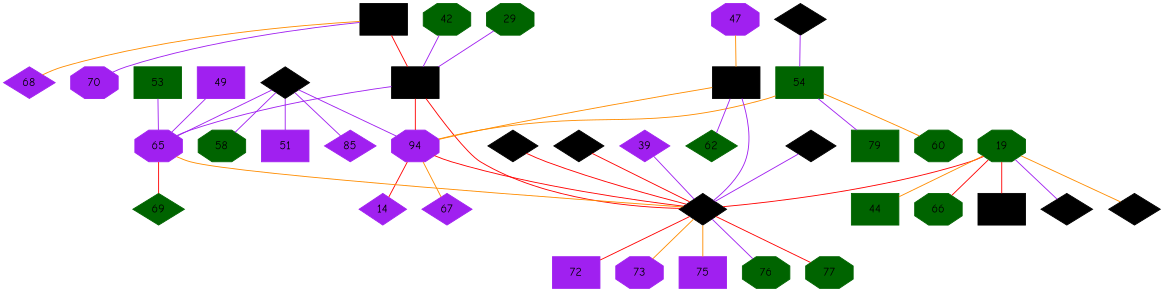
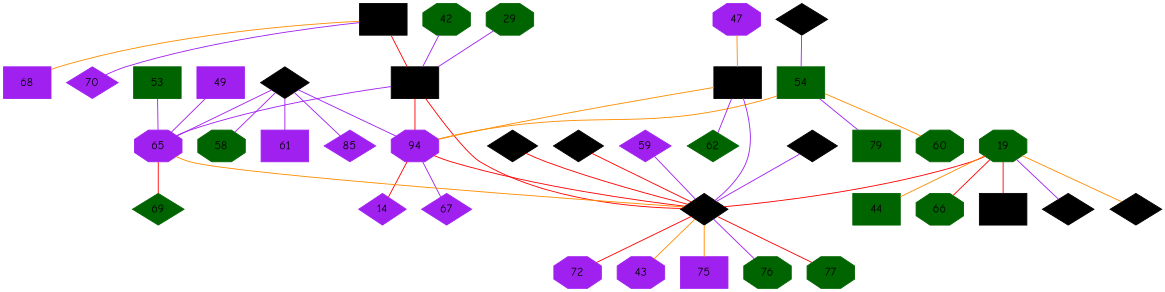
(29, 83) -> (27, 83)
(94, 83) -> (92, 83)
(285, 146) -> (285, 146)
(645, 146) -> (645, 146)
(432, 180) -> (432, 180)
(576, 273) -> (578, 273)
(640, 273) -> (641, 273)
